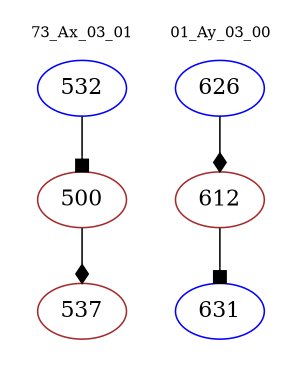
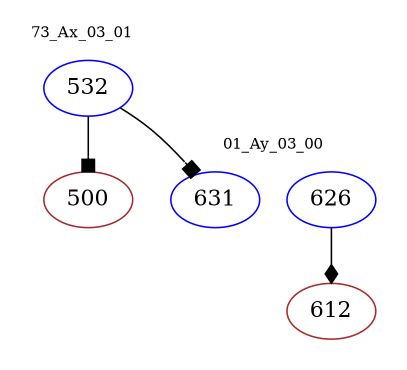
(220, 248) -> (168, 145)
(82, 311) -> none
